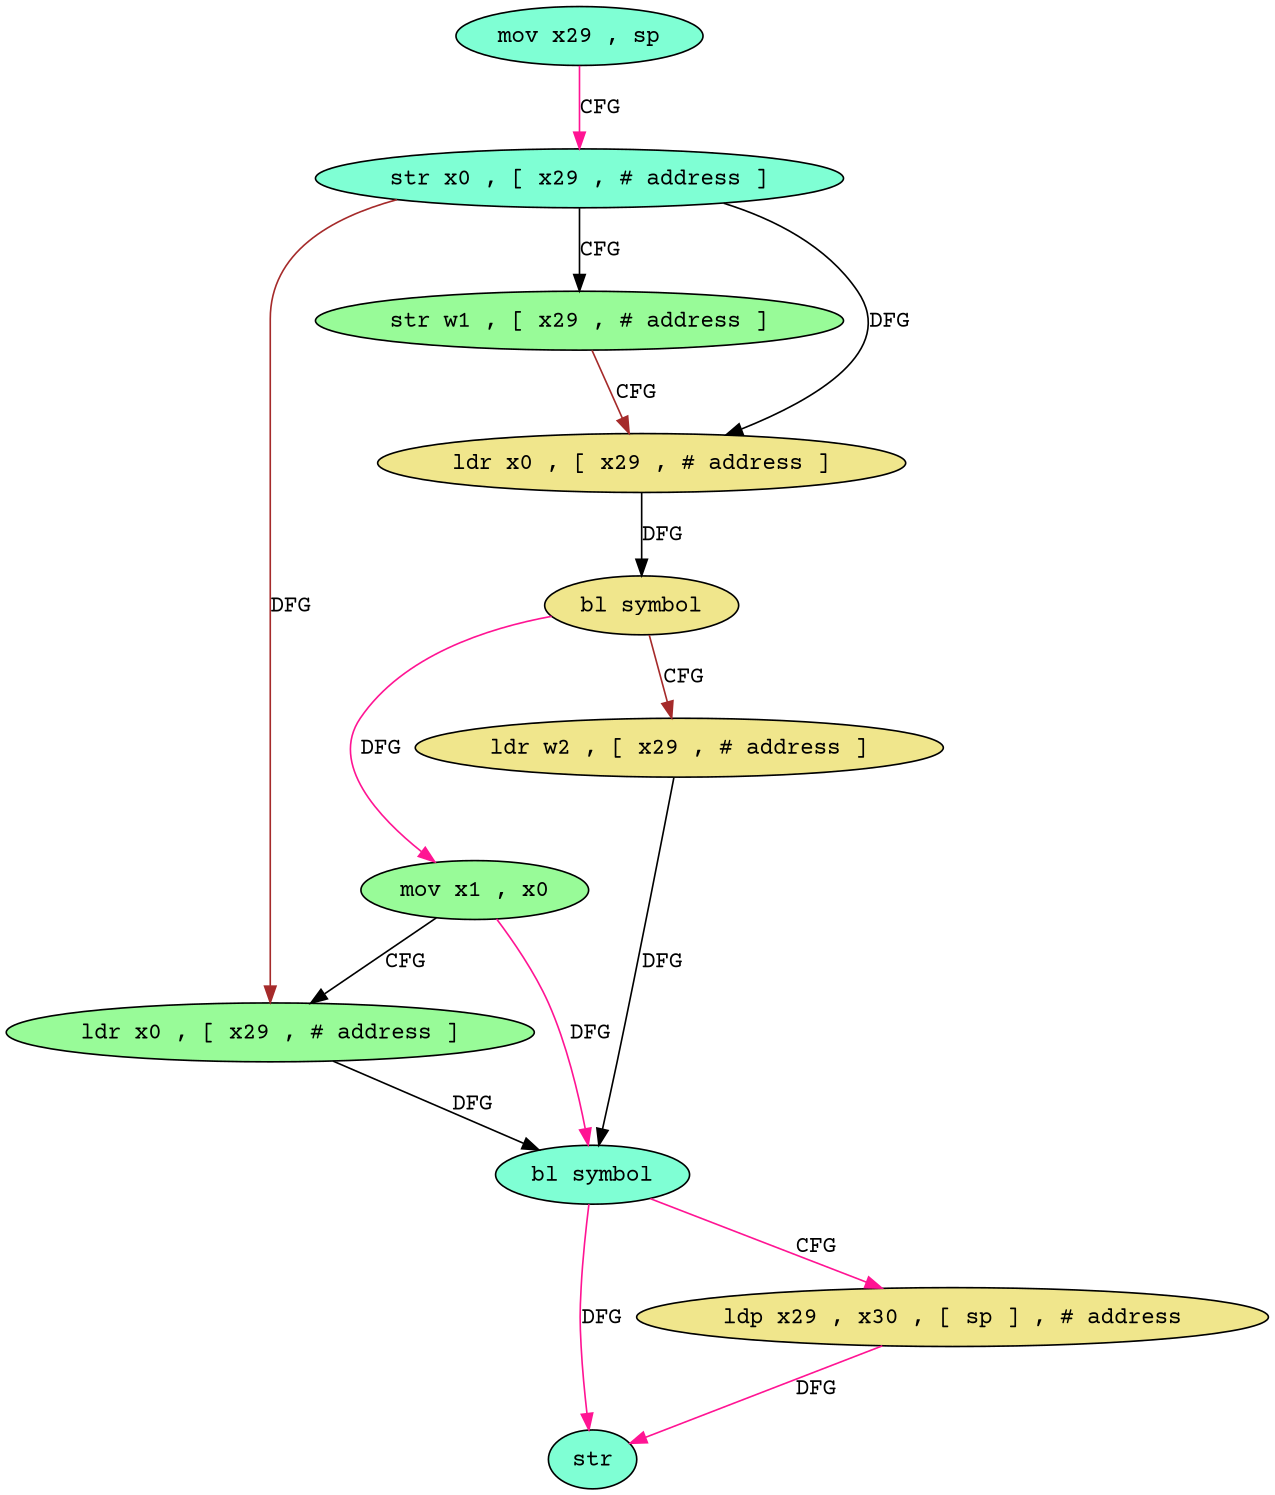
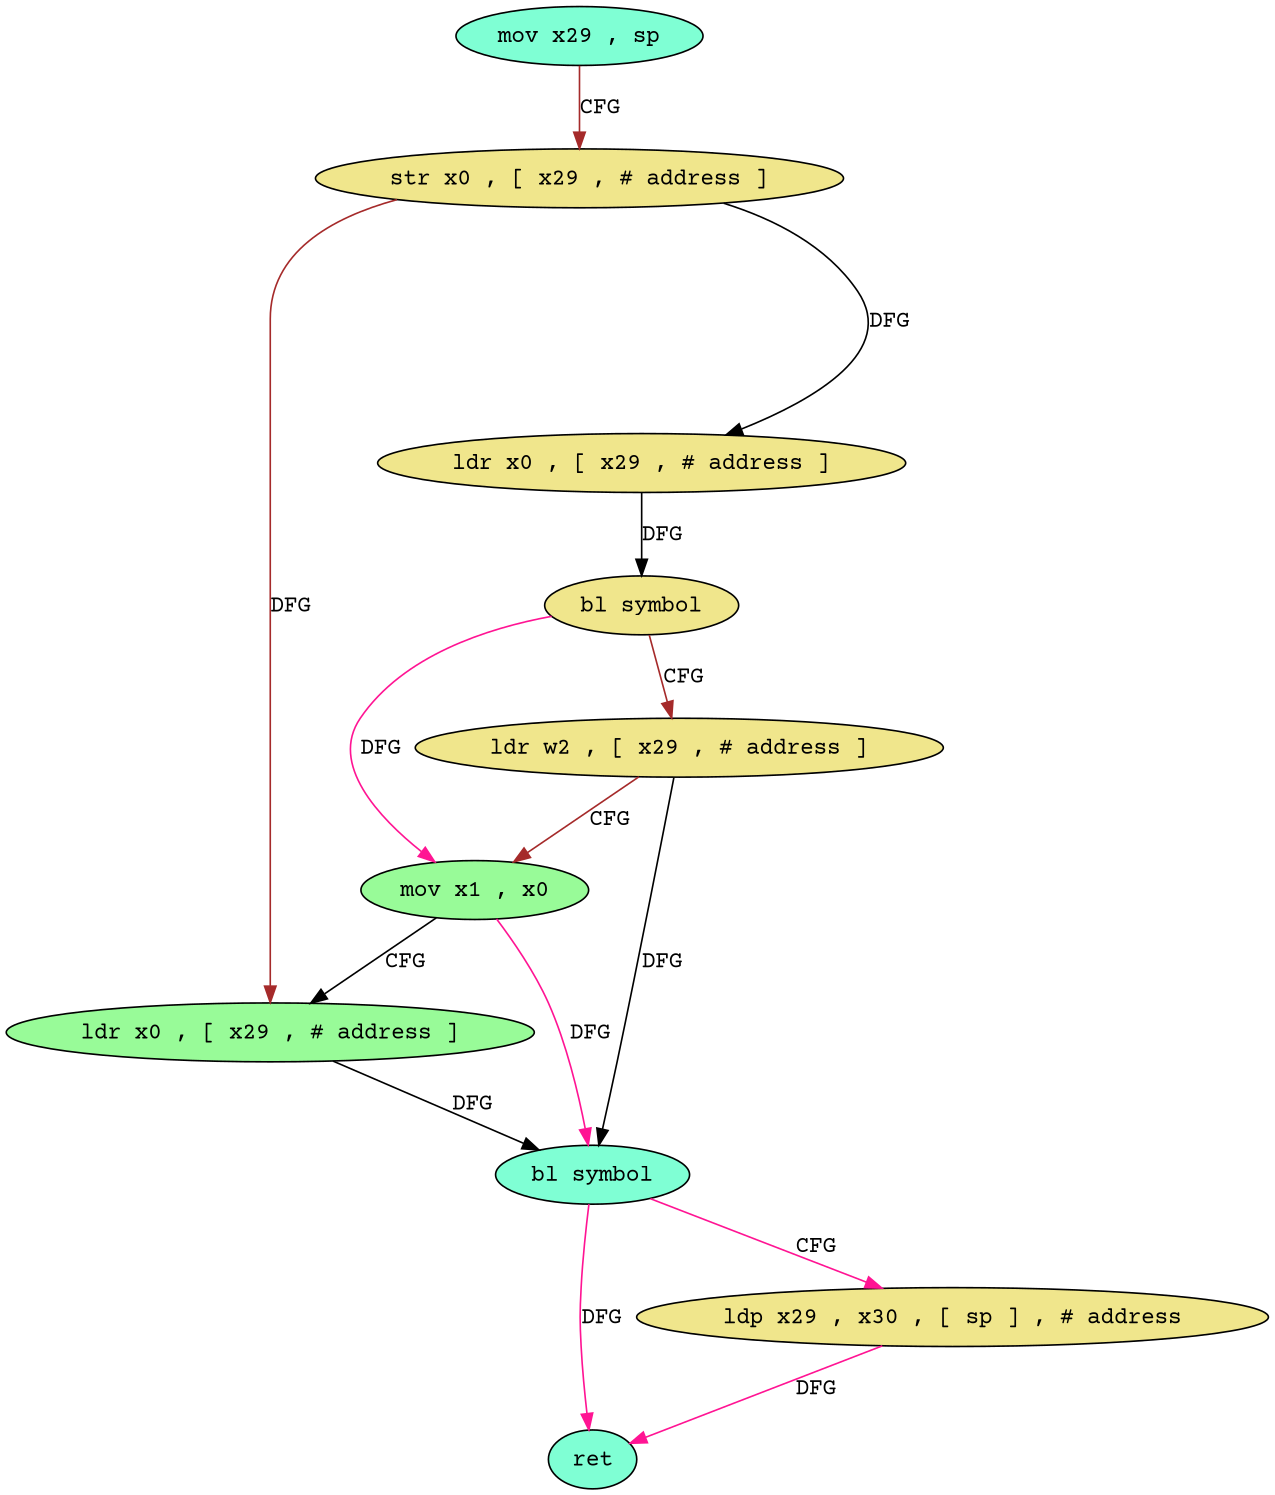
(579, 99) -> (579, 99)
(579, 178) -> (579, 178)
(579, 321) -> none
none -> (583, 815)
(593, 1459) -> (593, 1459)
